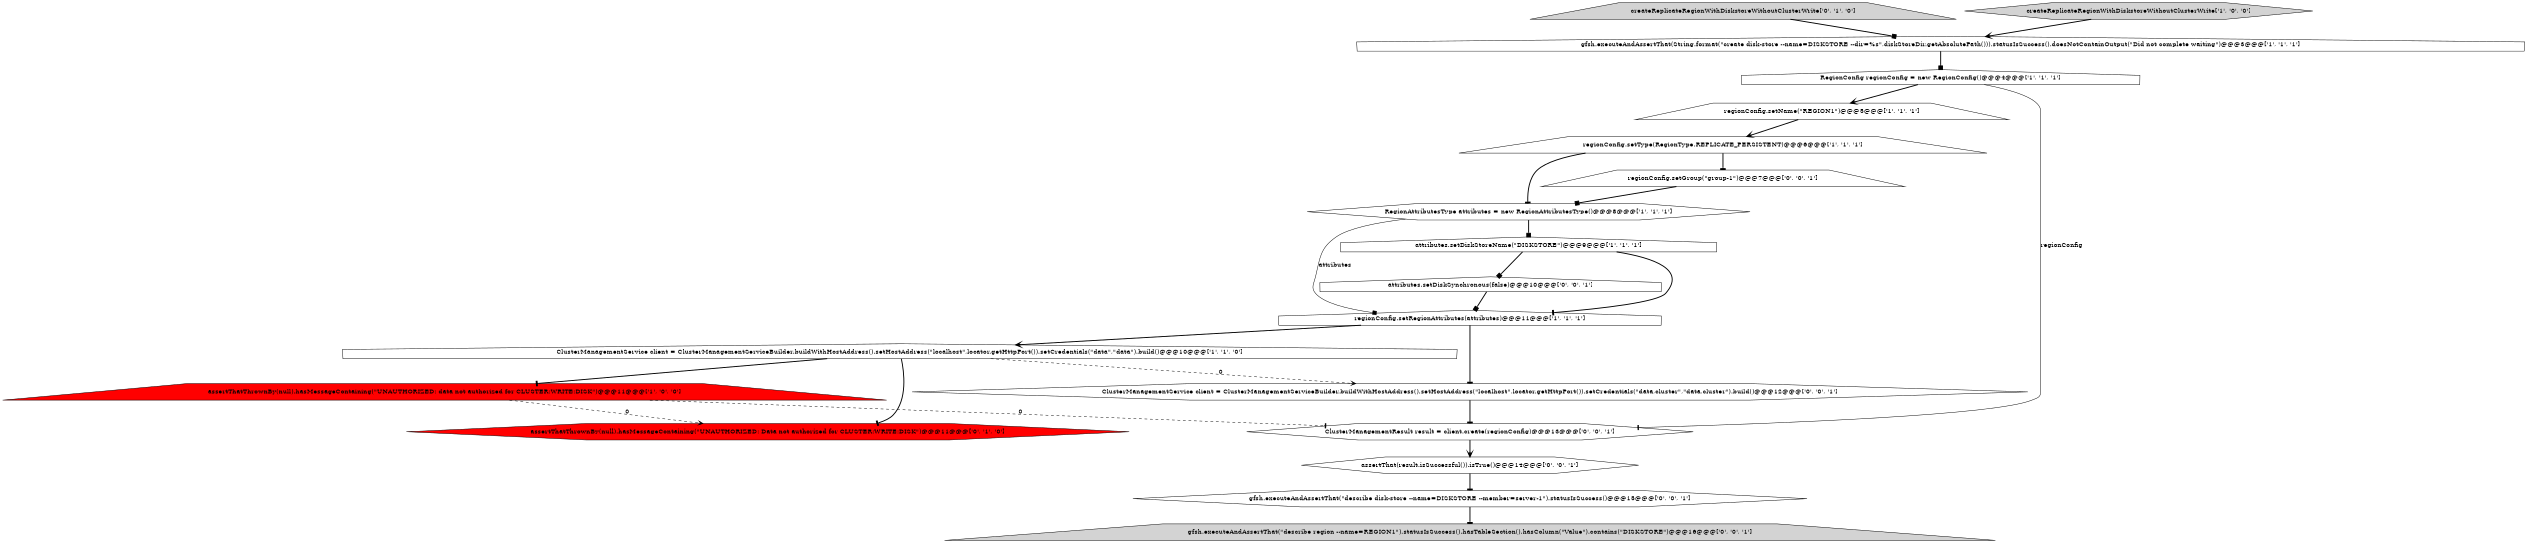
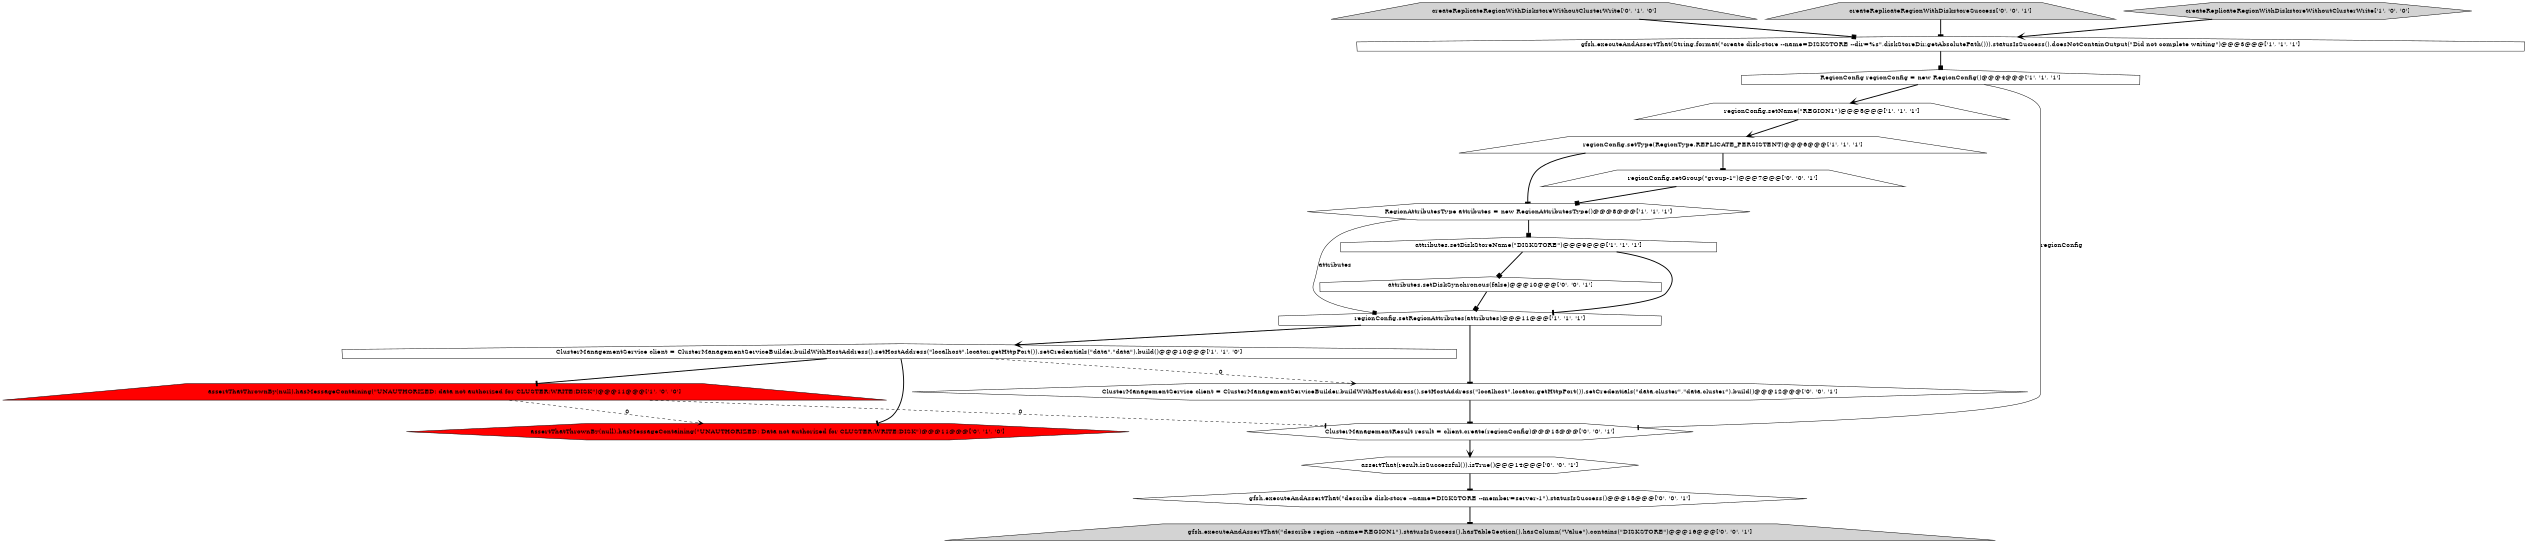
none -> (1941, 11)
